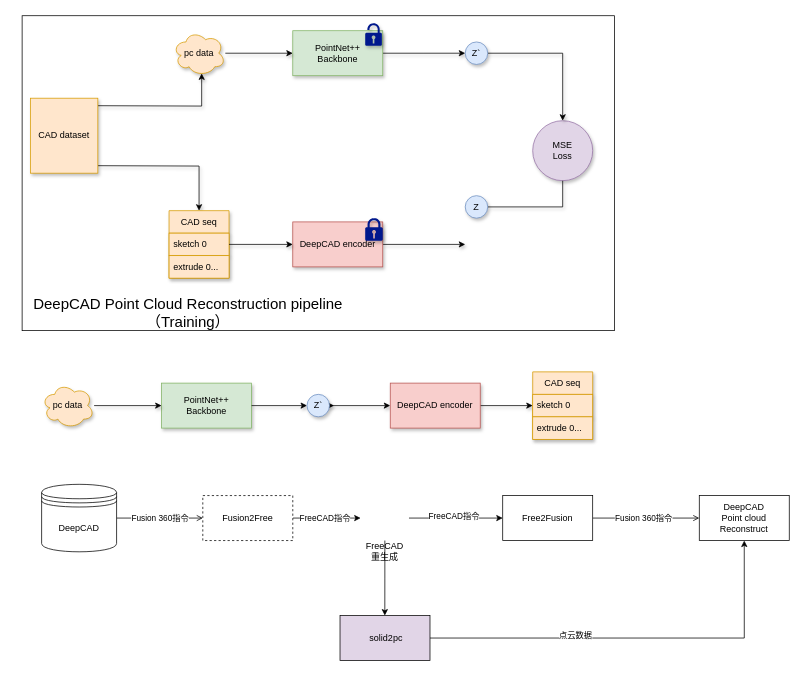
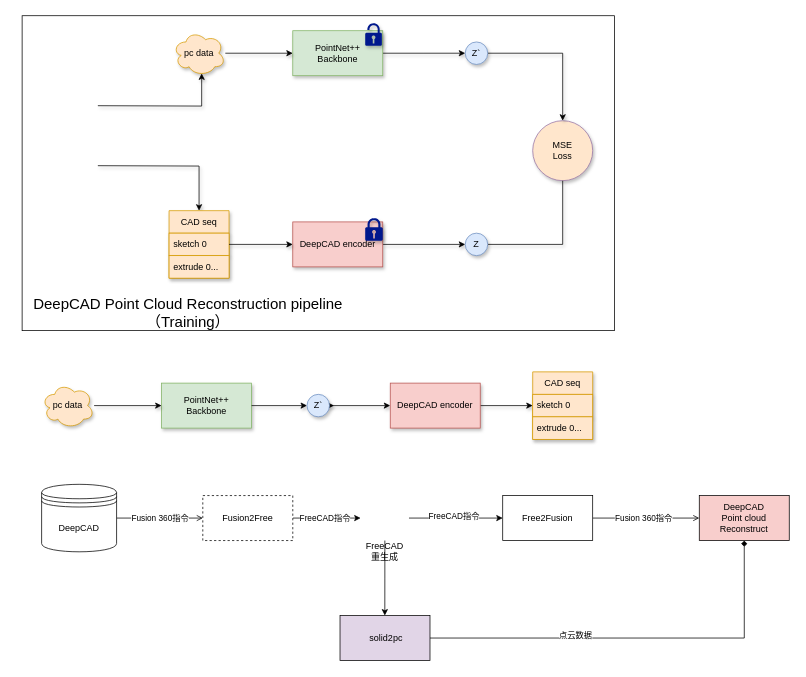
(64, 135) -> none
(563, 150) -> (563, 150)
(477, 207) -> (477, 244)
(744, 518) -> (744, 518)
(744, 547) -> (744, 547)
